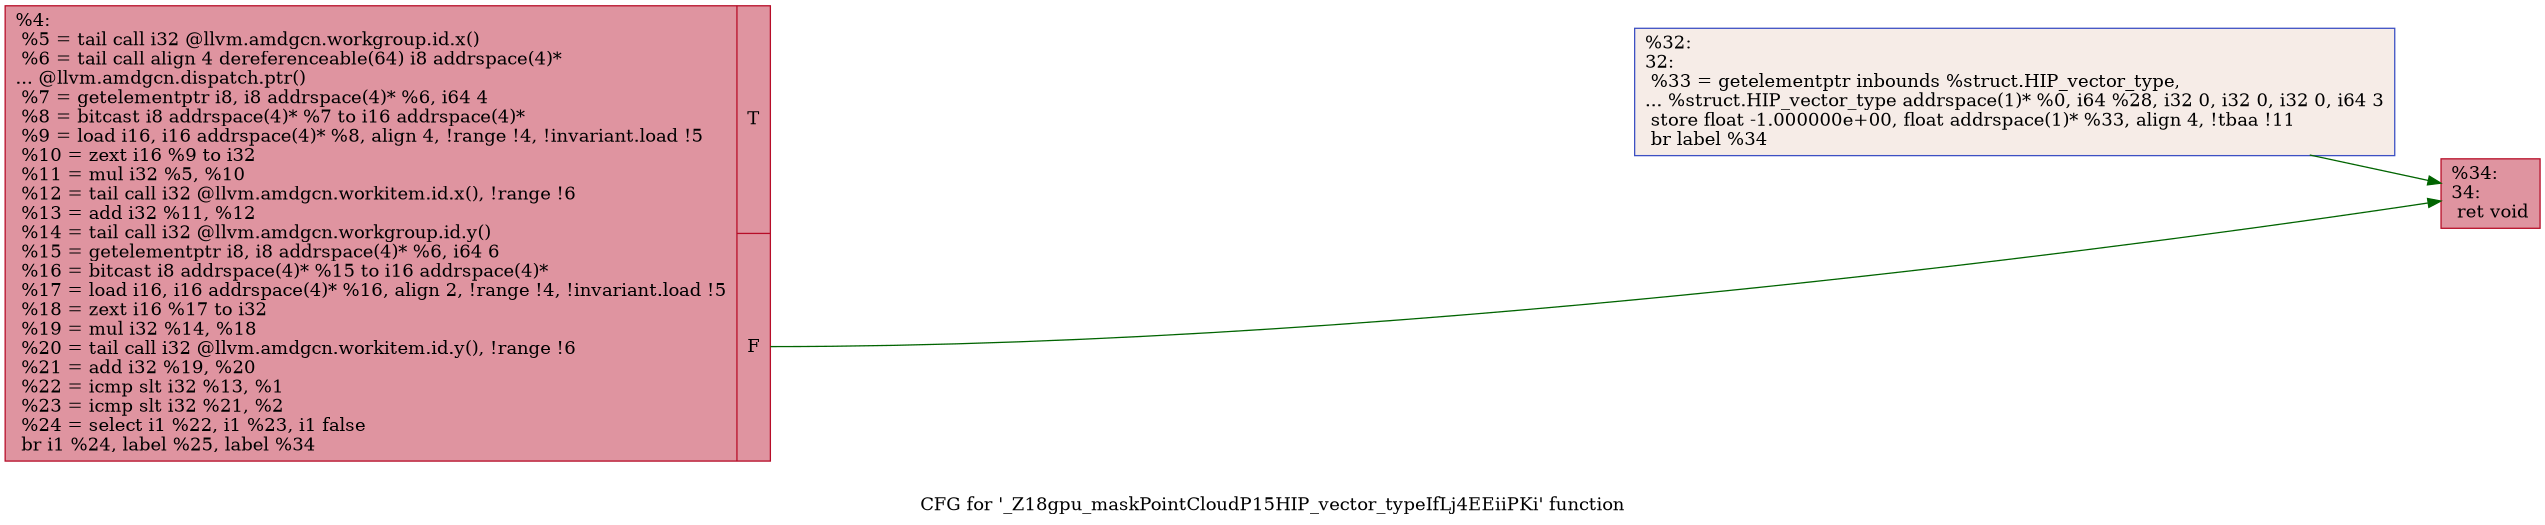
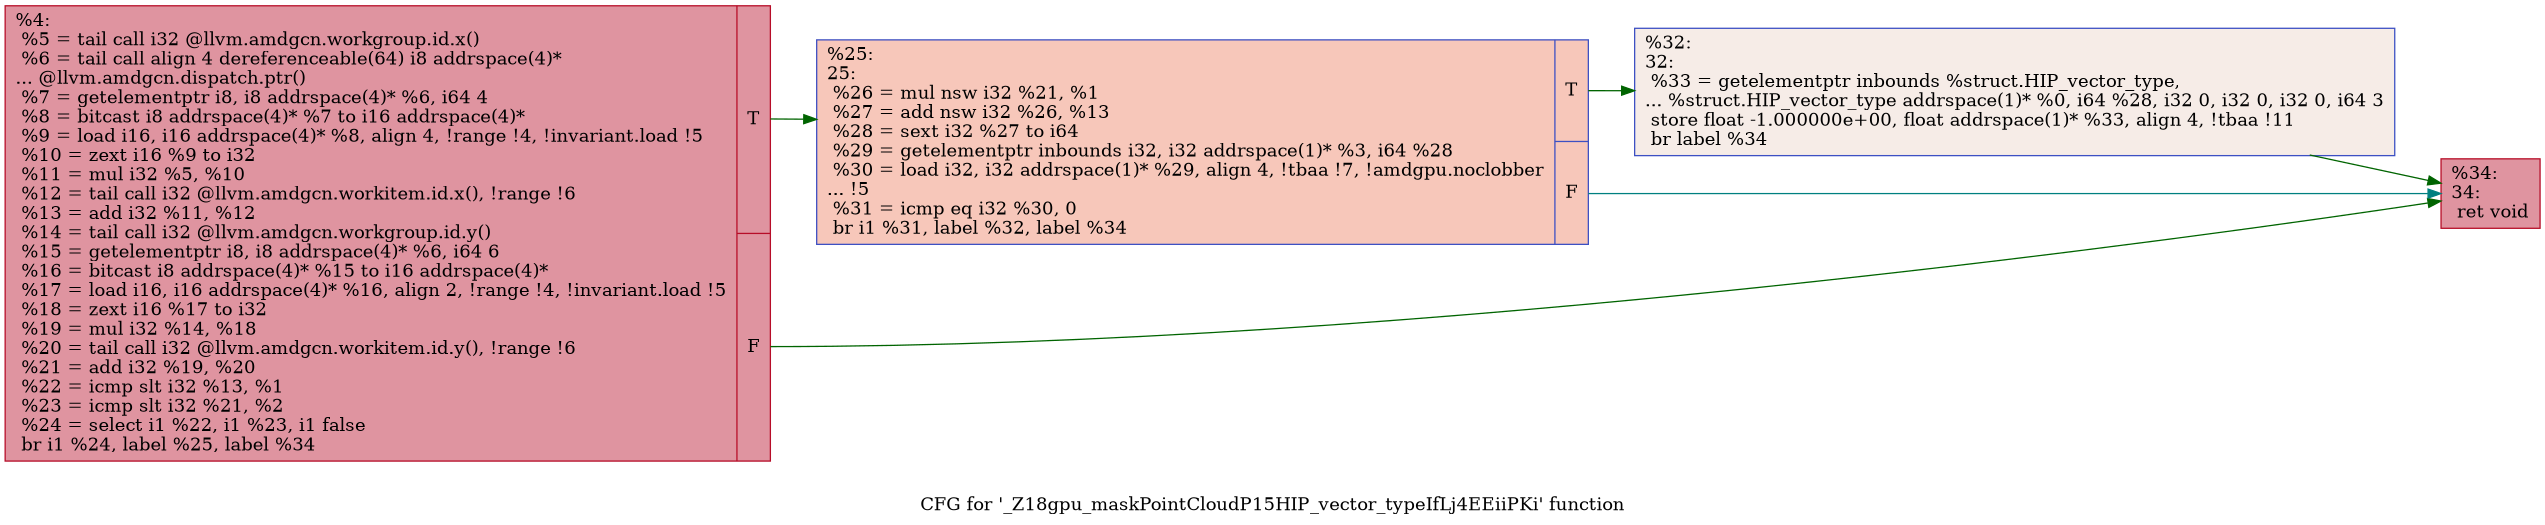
none -> (1203, 142)
